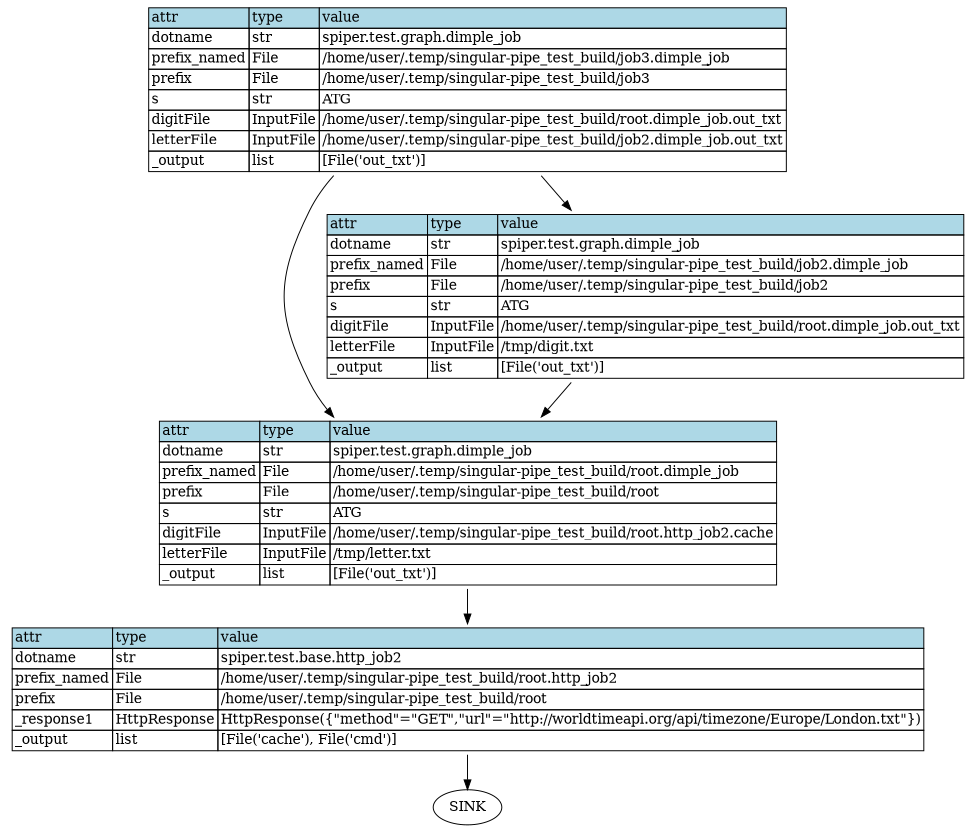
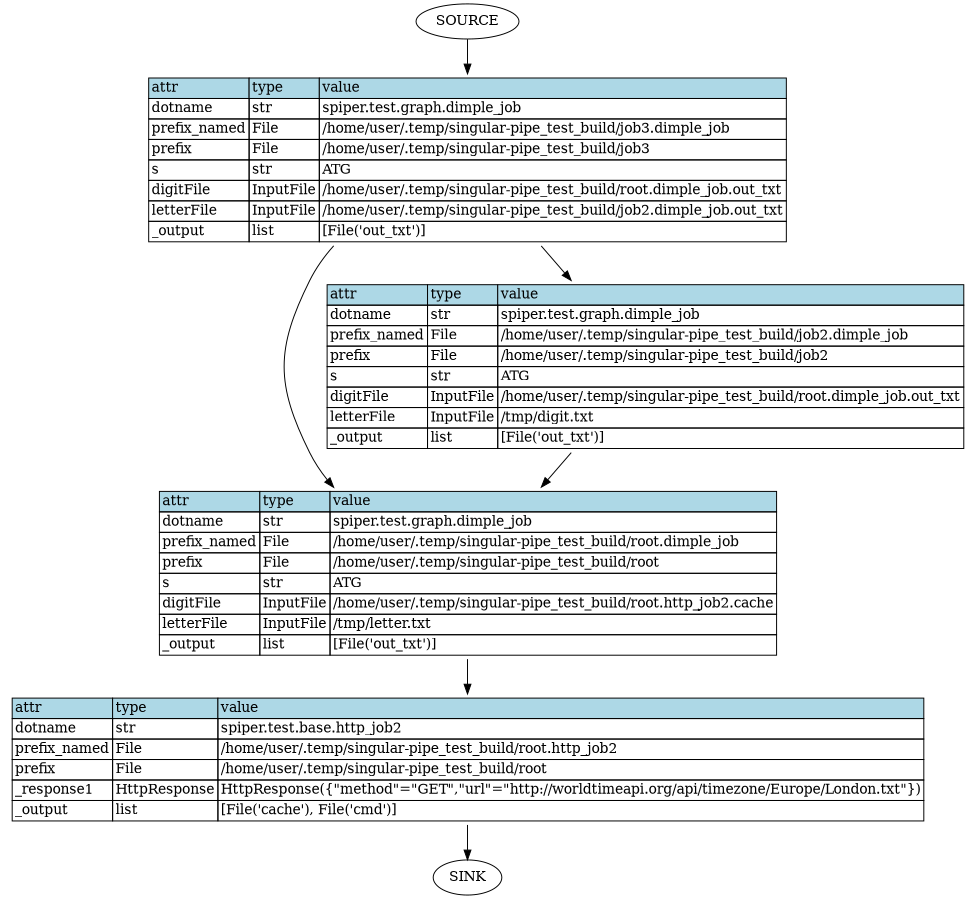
none -> (468, 21)
